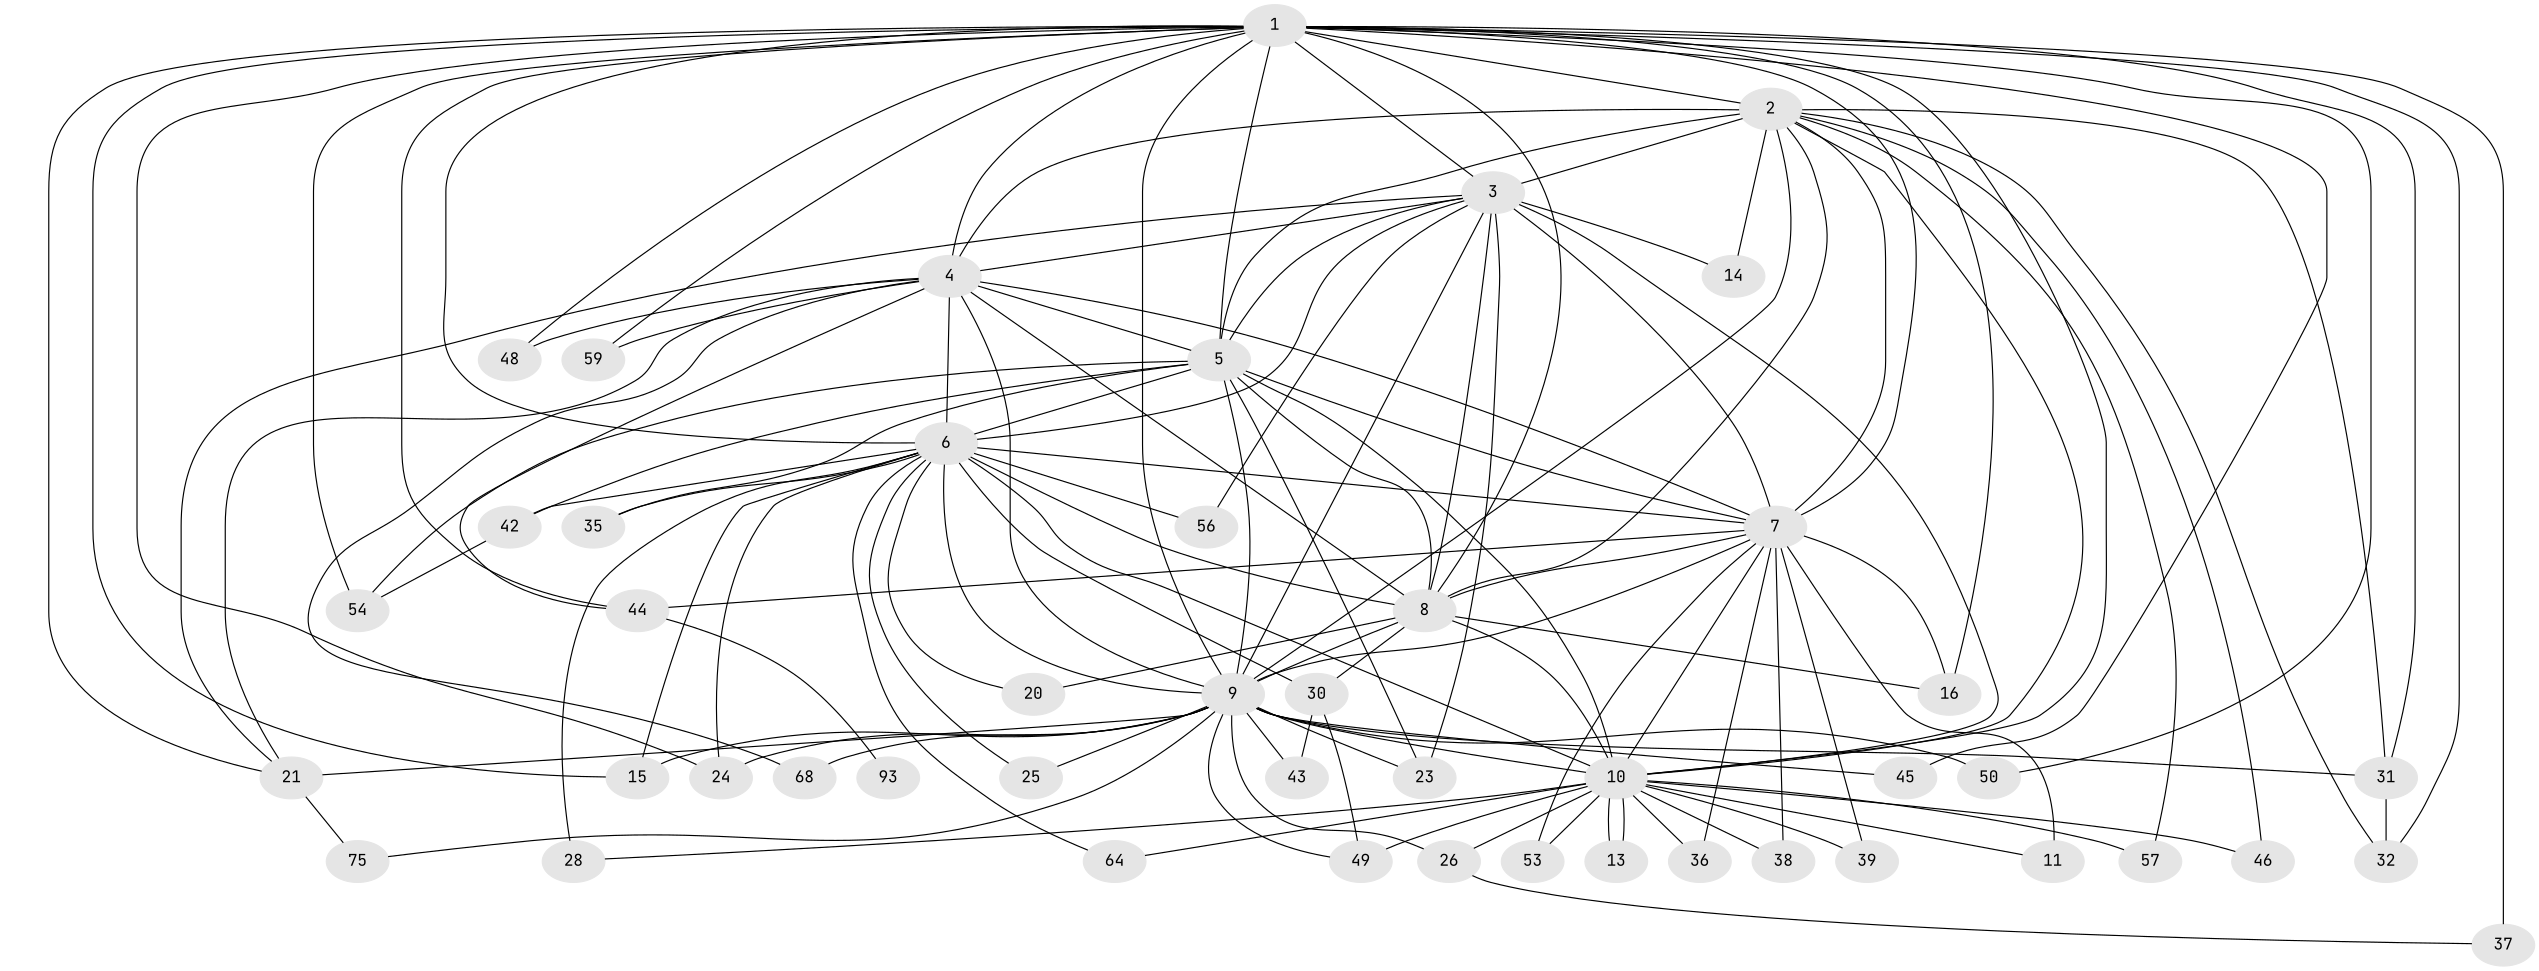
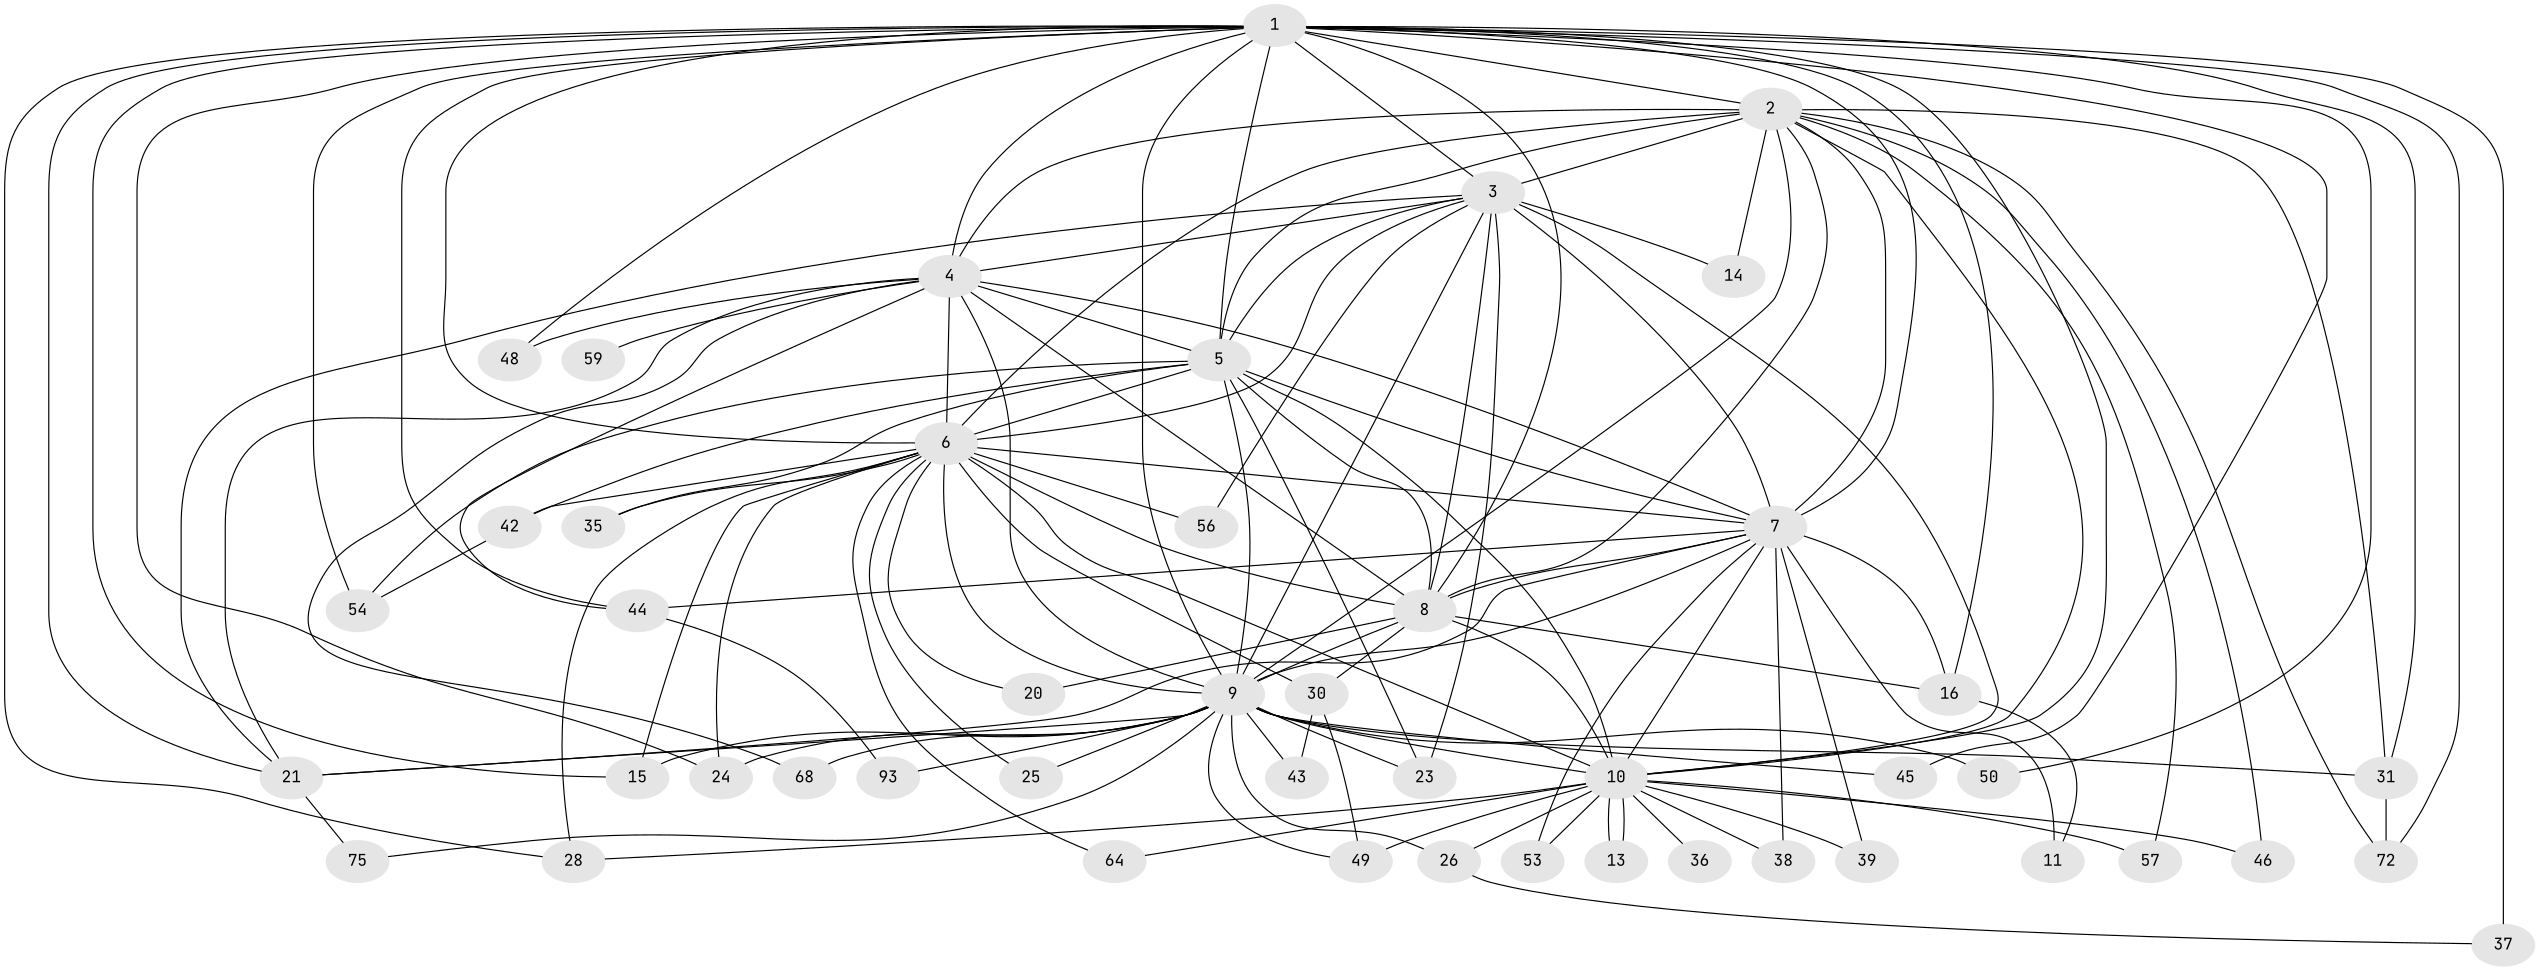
(909, 146) -> (45, 97)
none -> (1309, 169)
(1738, 694) -> (1053, 718)
none -> (1064, 742)
(1834, 820) -> (2063, 749)
(2386, 862) -> (2386, 862)
